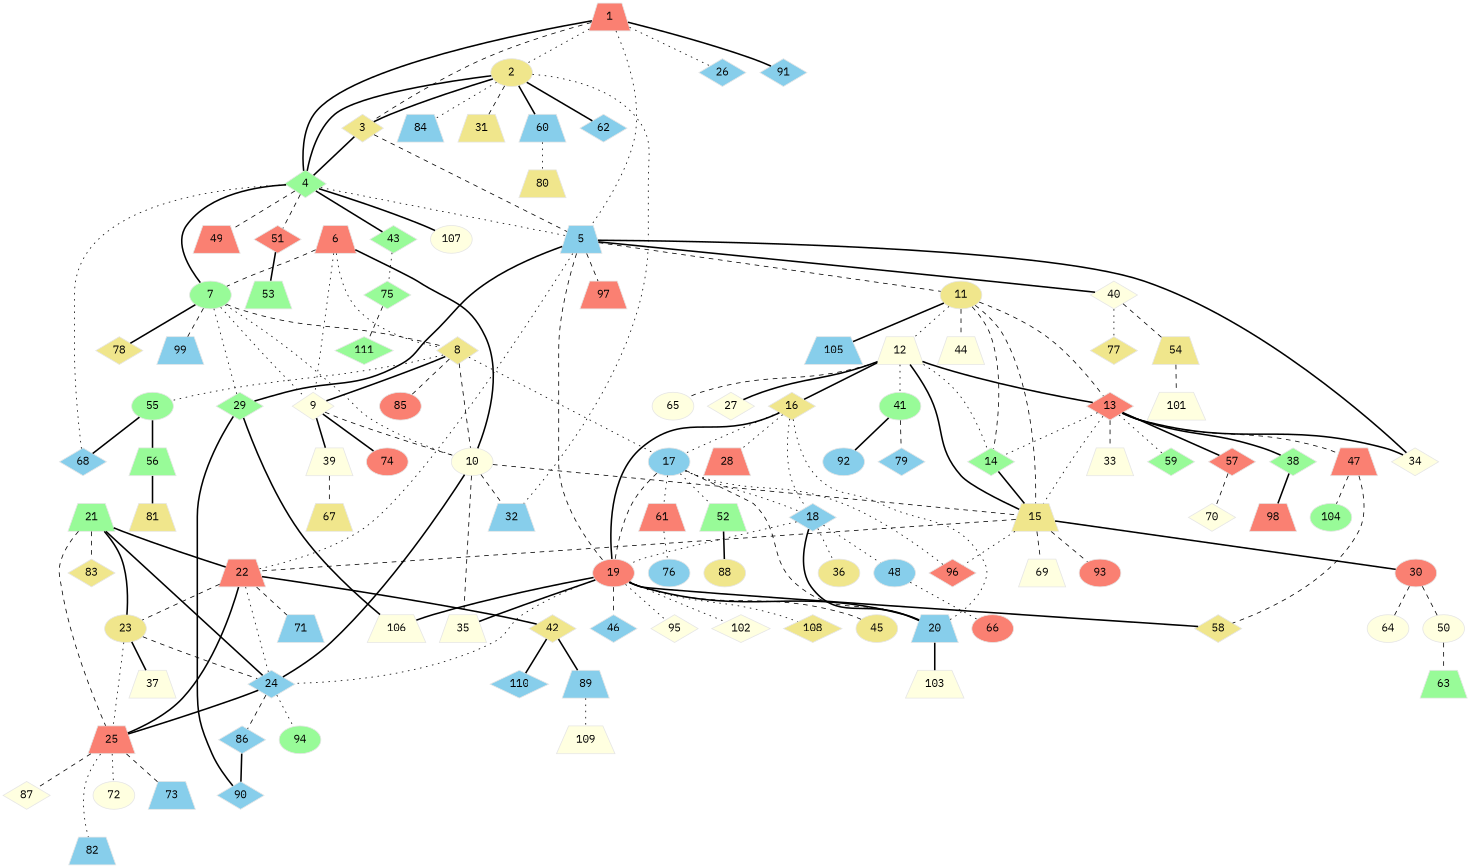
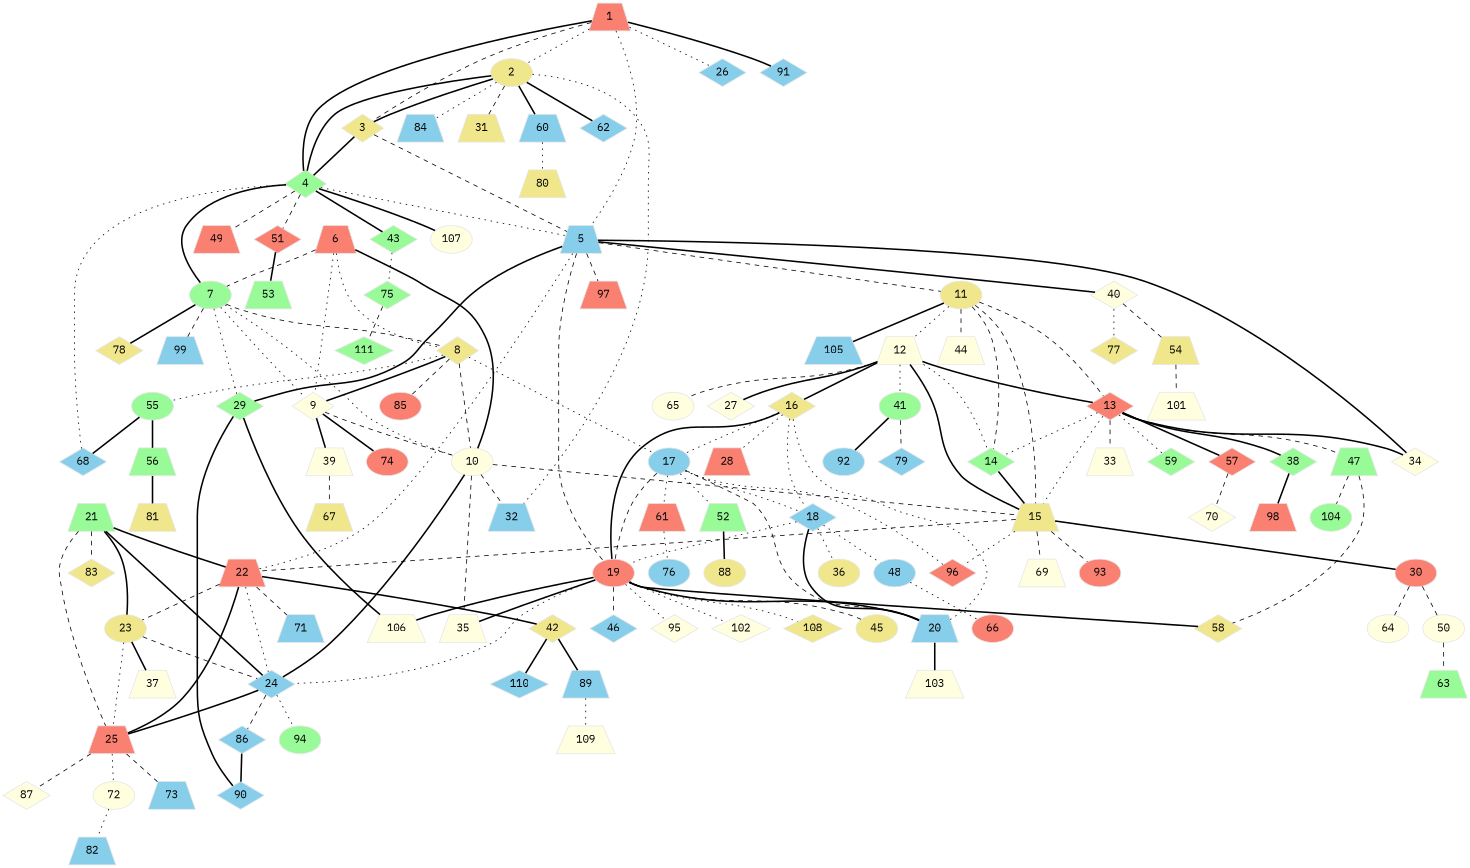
(1354, 462) -> (1354, 462)
(84, 794) -> (103, 823)
